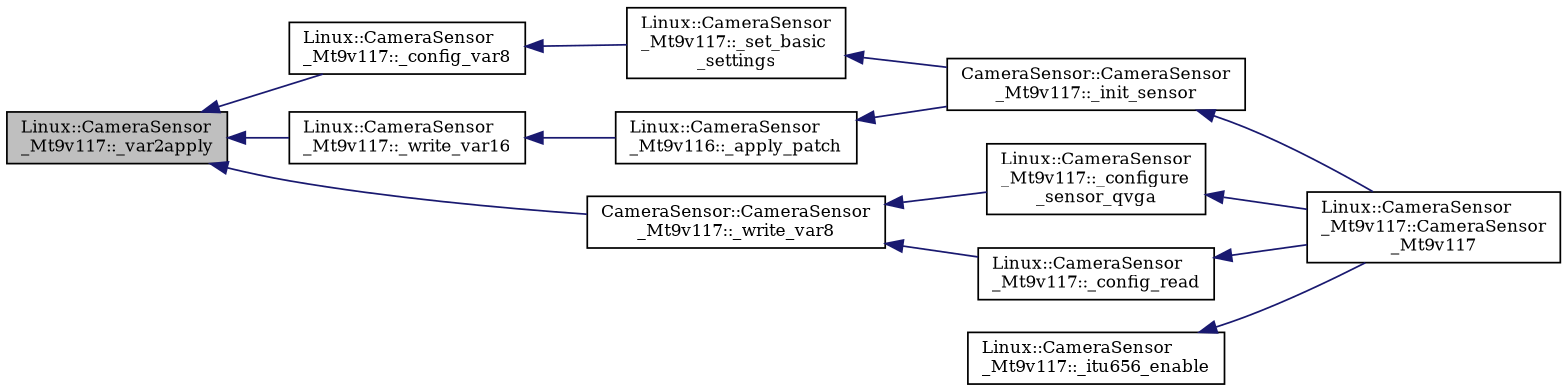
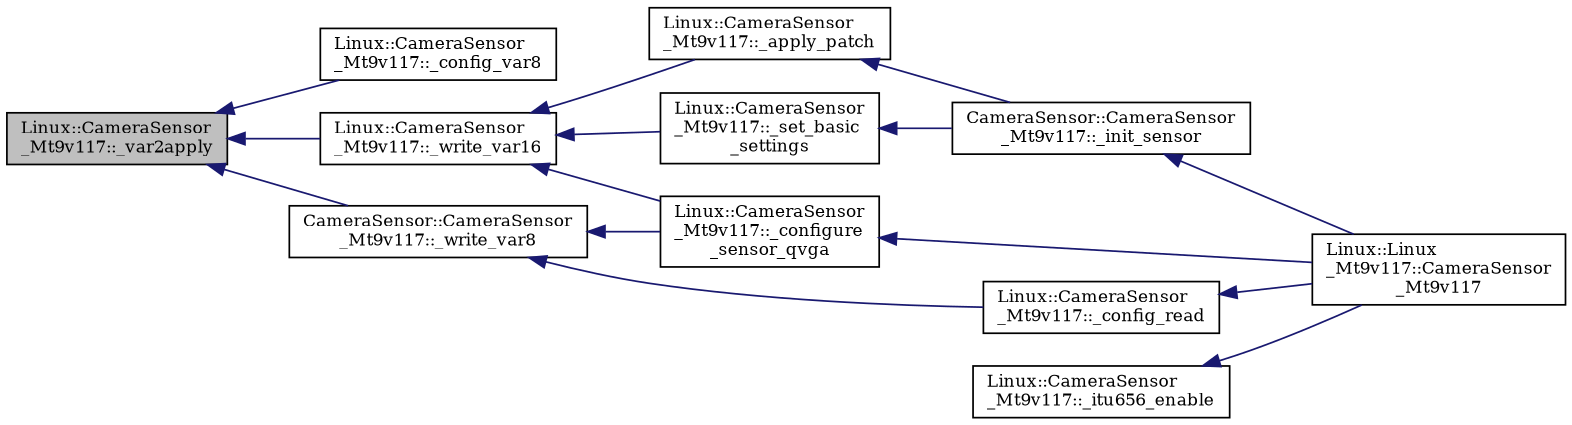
(585, 45) -> (617, 133)
(736, 138) -> (770, 34)
none -> (604, 185)
(1434, 227) -> (1439, 270)
